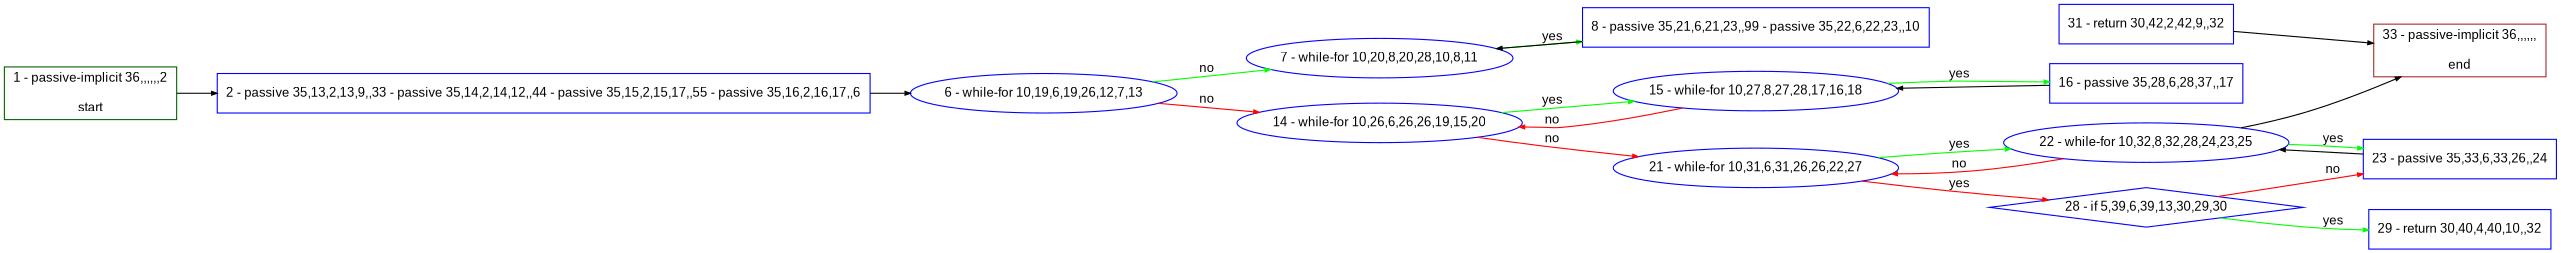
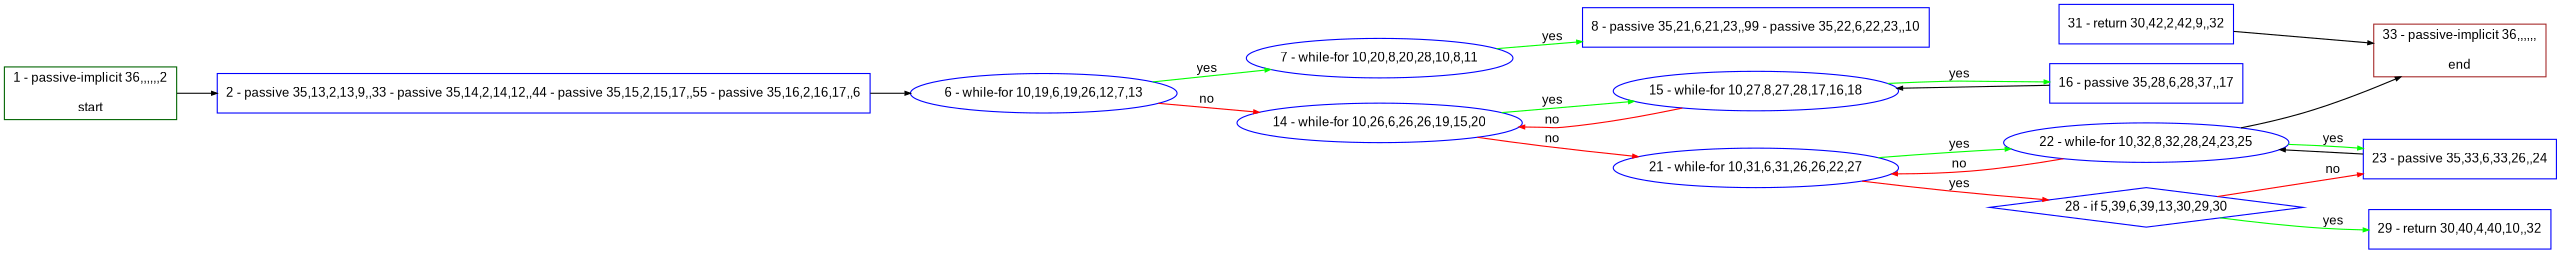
(1542, 45) -> none
(1207, 69) -> (1207, 69)
